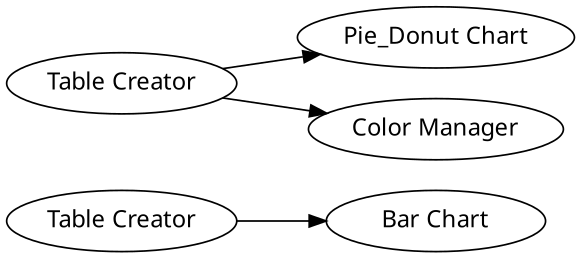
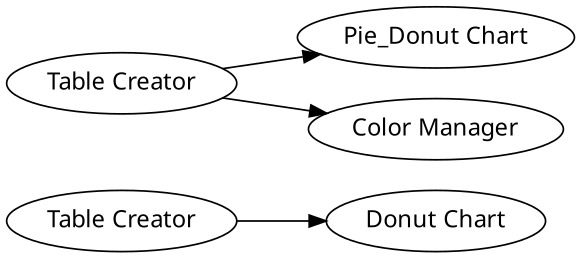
(436, 221) -> (436, 221)
